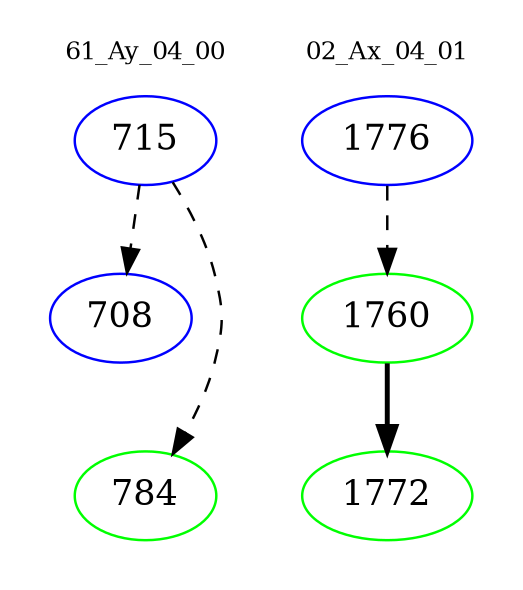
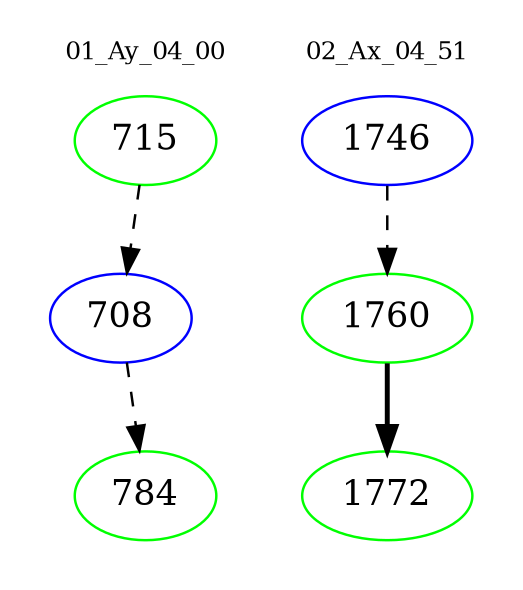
(146, 53) -> (146, 53)
(387, 53) -> (387, 53)
(146, 141) -> (146, 141)
(387, 141) -> (387, 141)
(221, 306) -> (131, 394)
